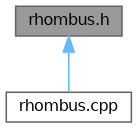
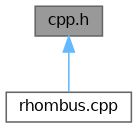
(69, 21) -> (69, 21)
